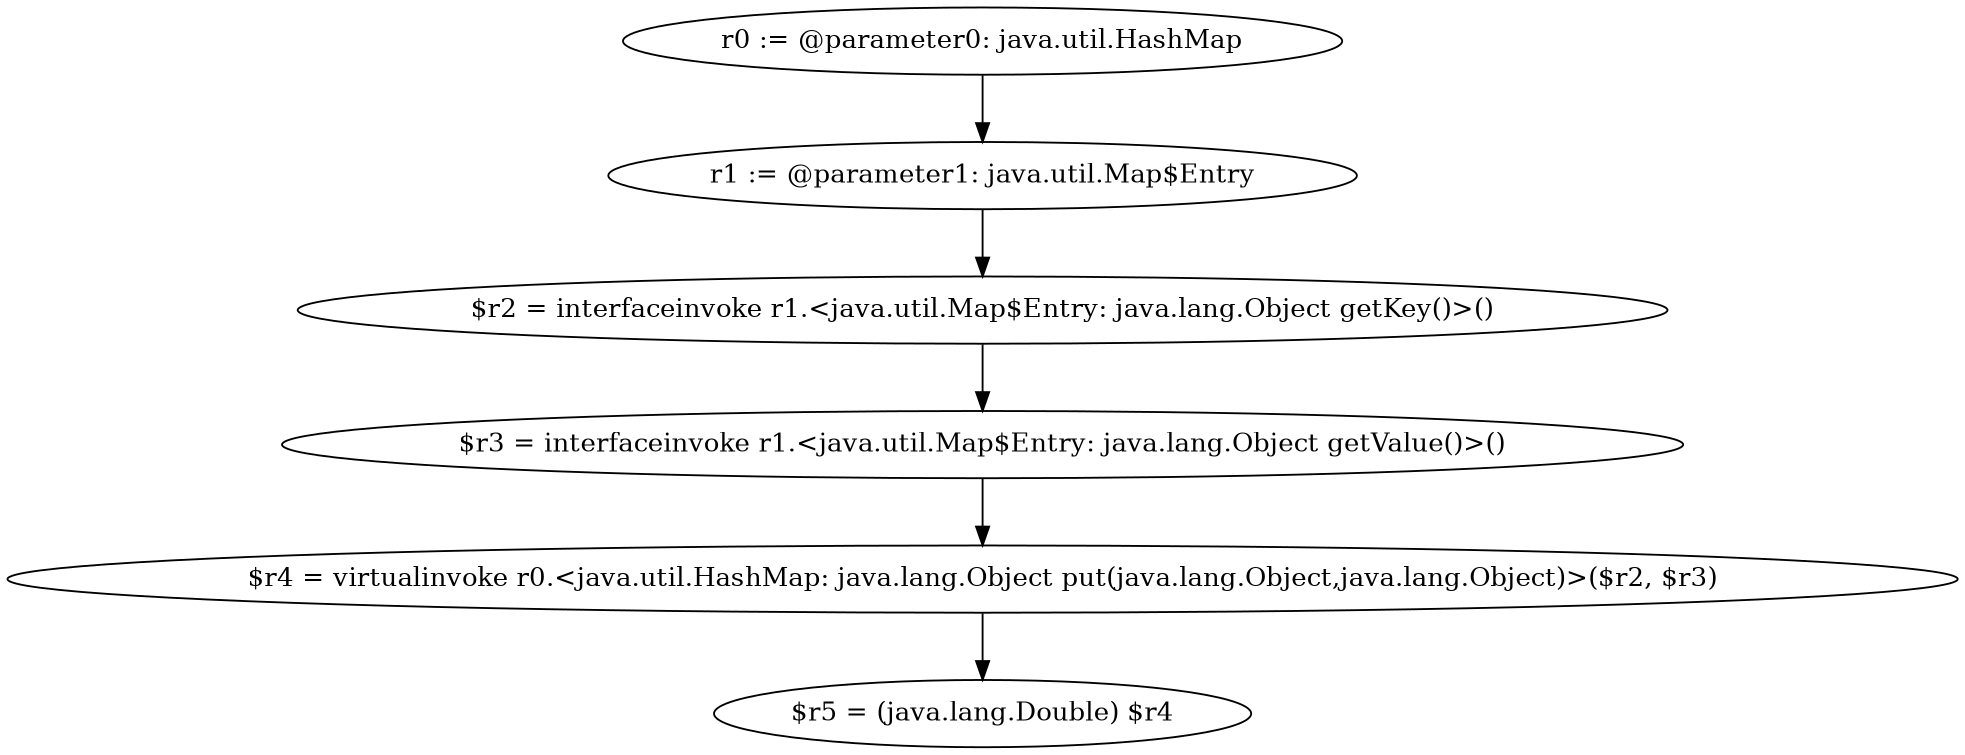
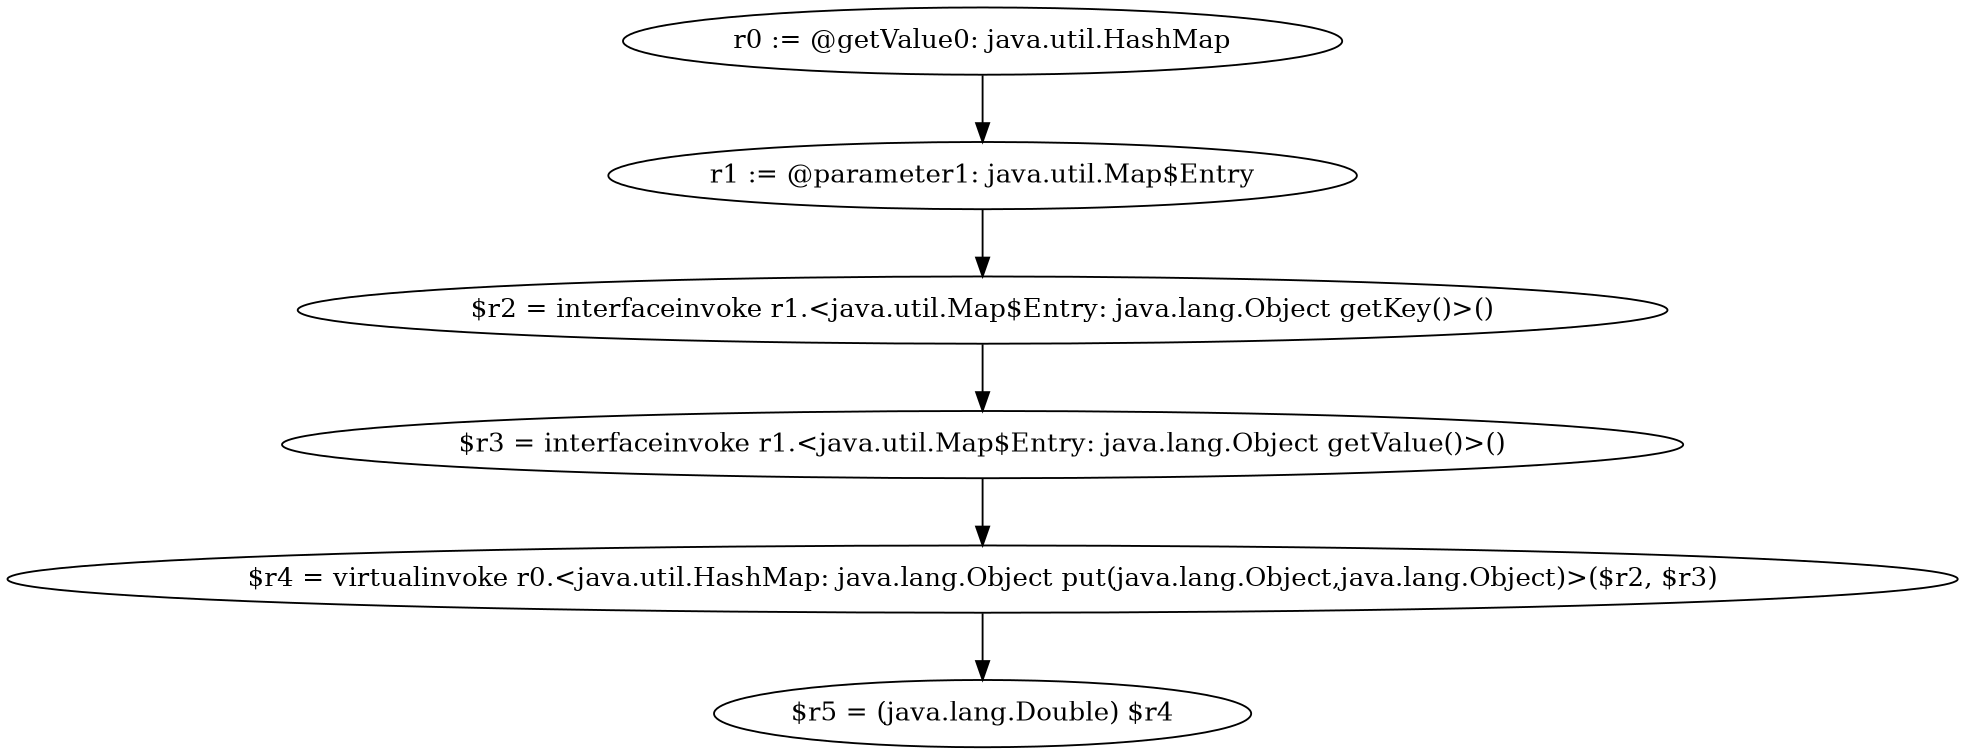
(983, 41) -> (983, 41)
